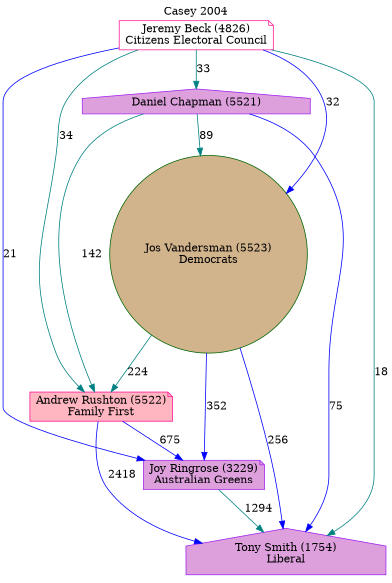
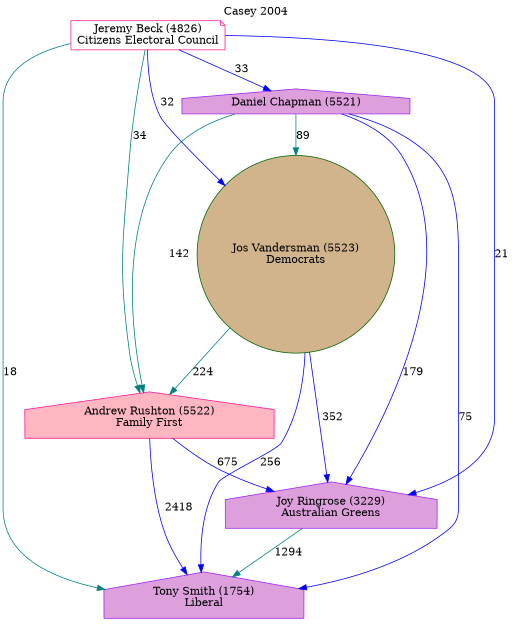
(196, 66) -> (221, 69)
none -> (424, 285)
(101, 407) -> (150, 418)
(204, 475) -> (331, 508)
